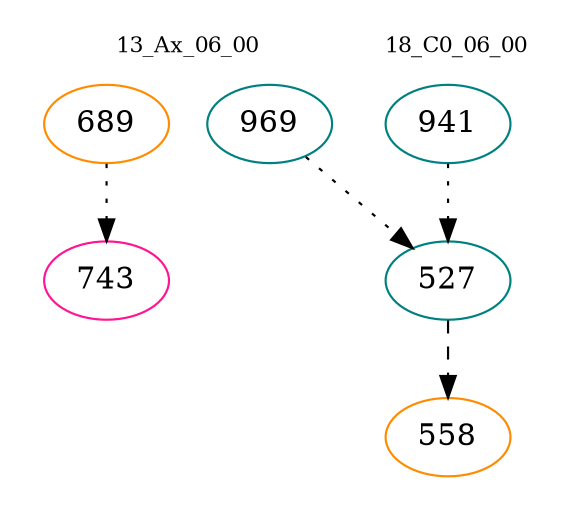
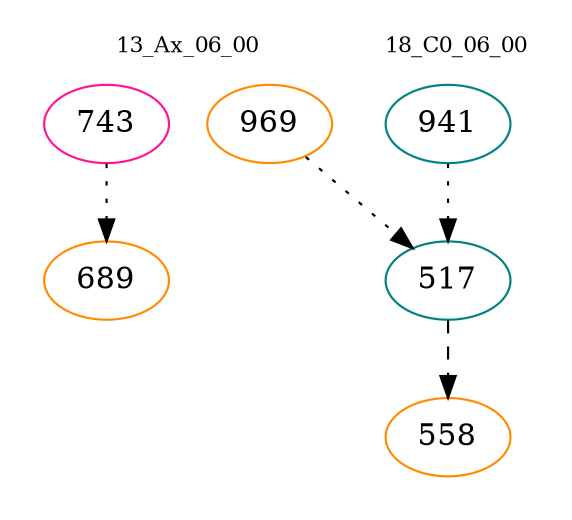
(270, 124) -> (270, 124)
(107, 192) -> (107, 192)
(448, 281) -> (448, 281)
